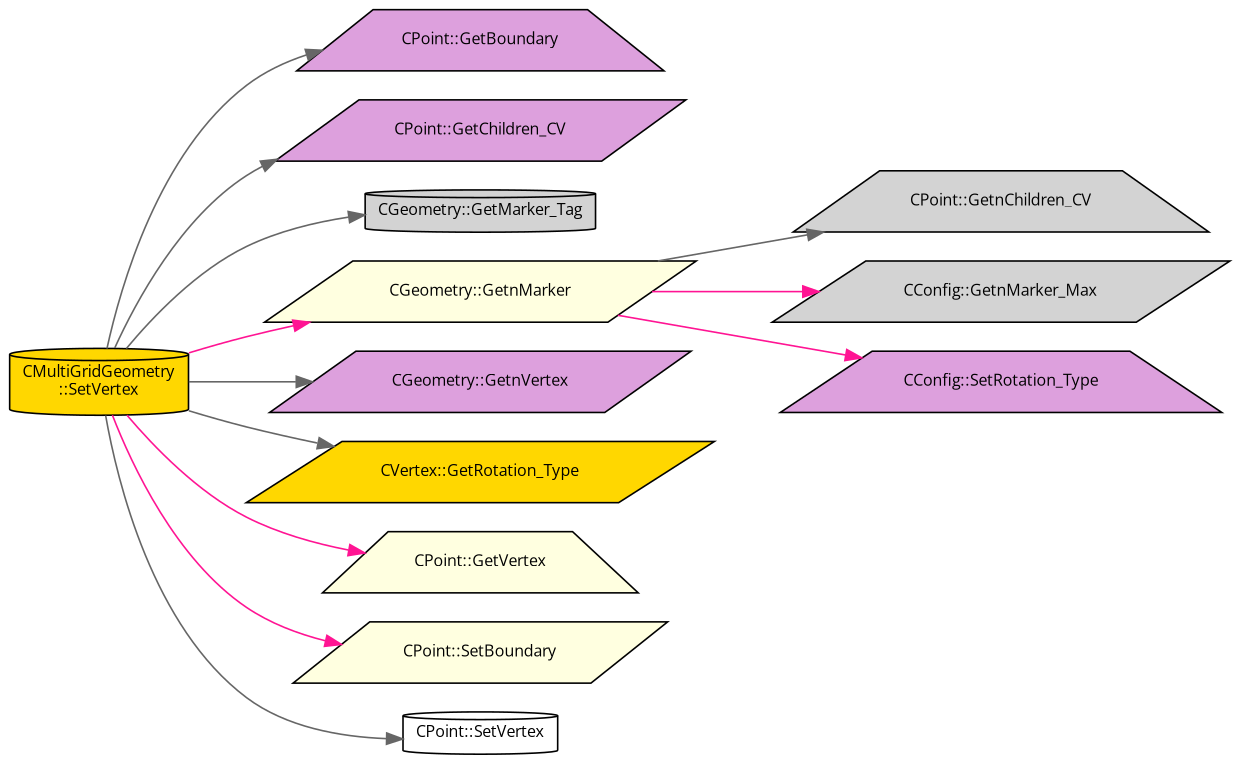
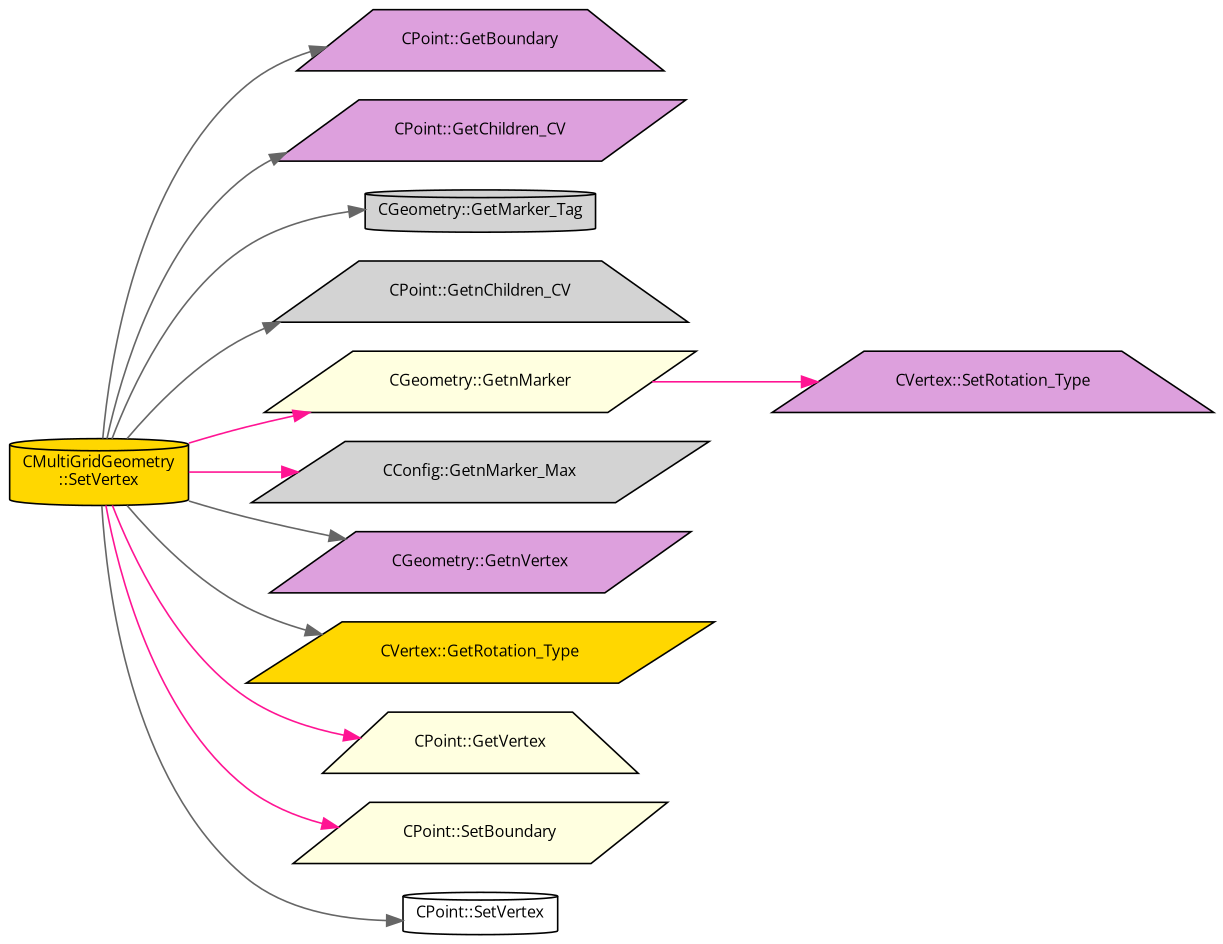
(732, 248) -> (190, 376)
(727, 292) -> (235, 472)
(1001, 382) -> (993, 382)
